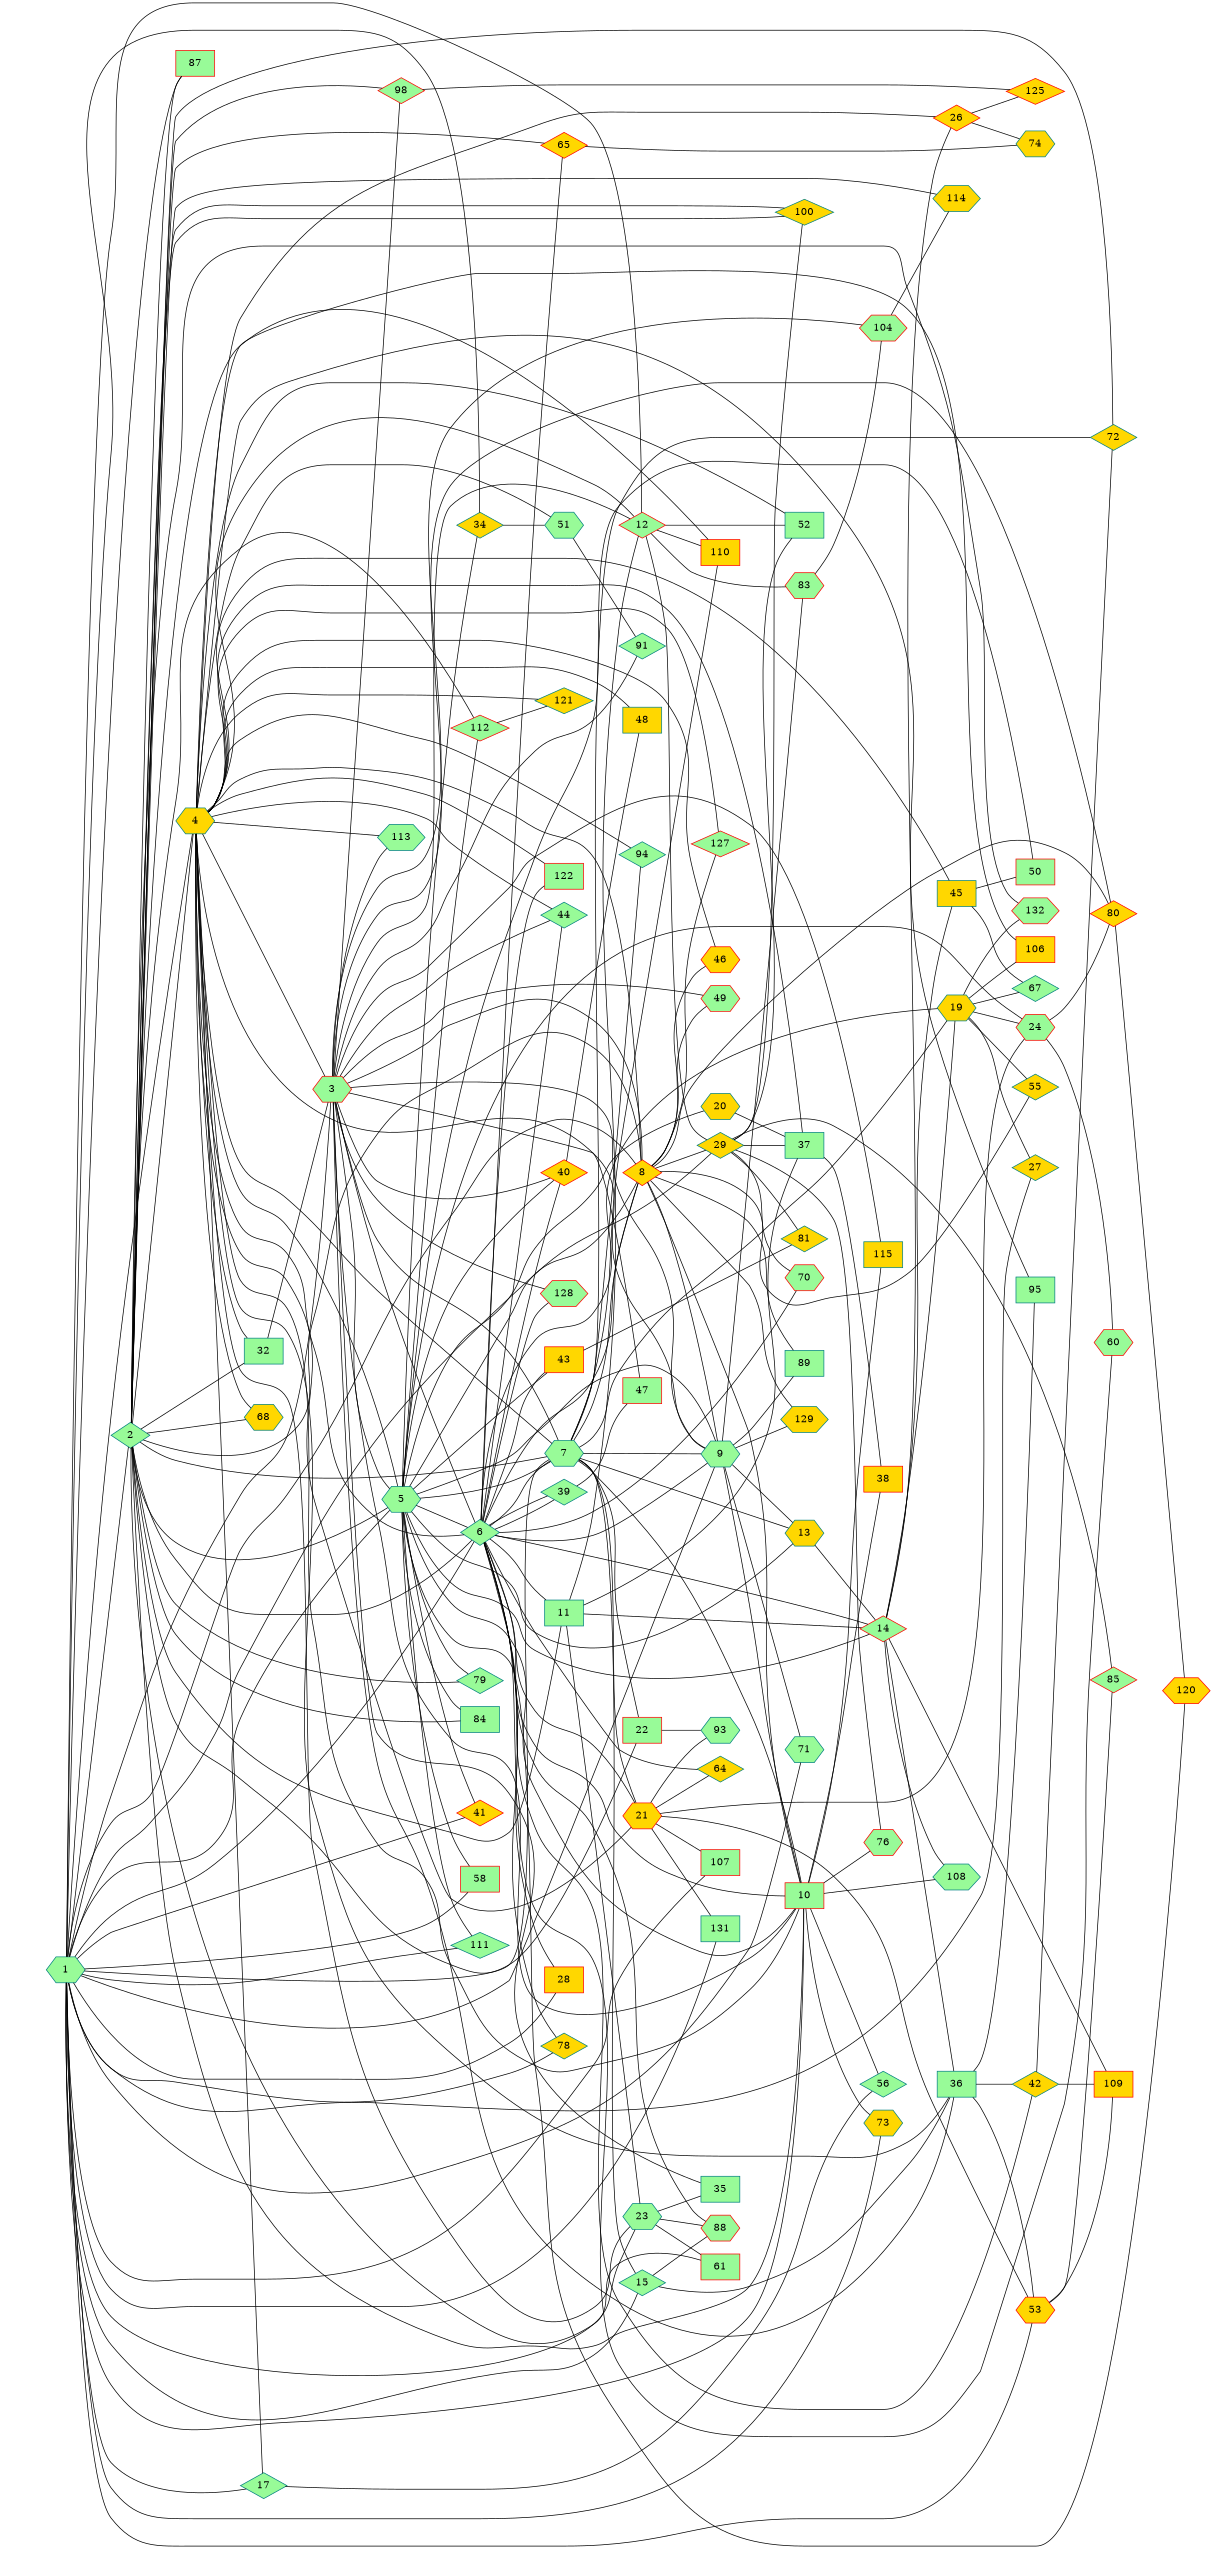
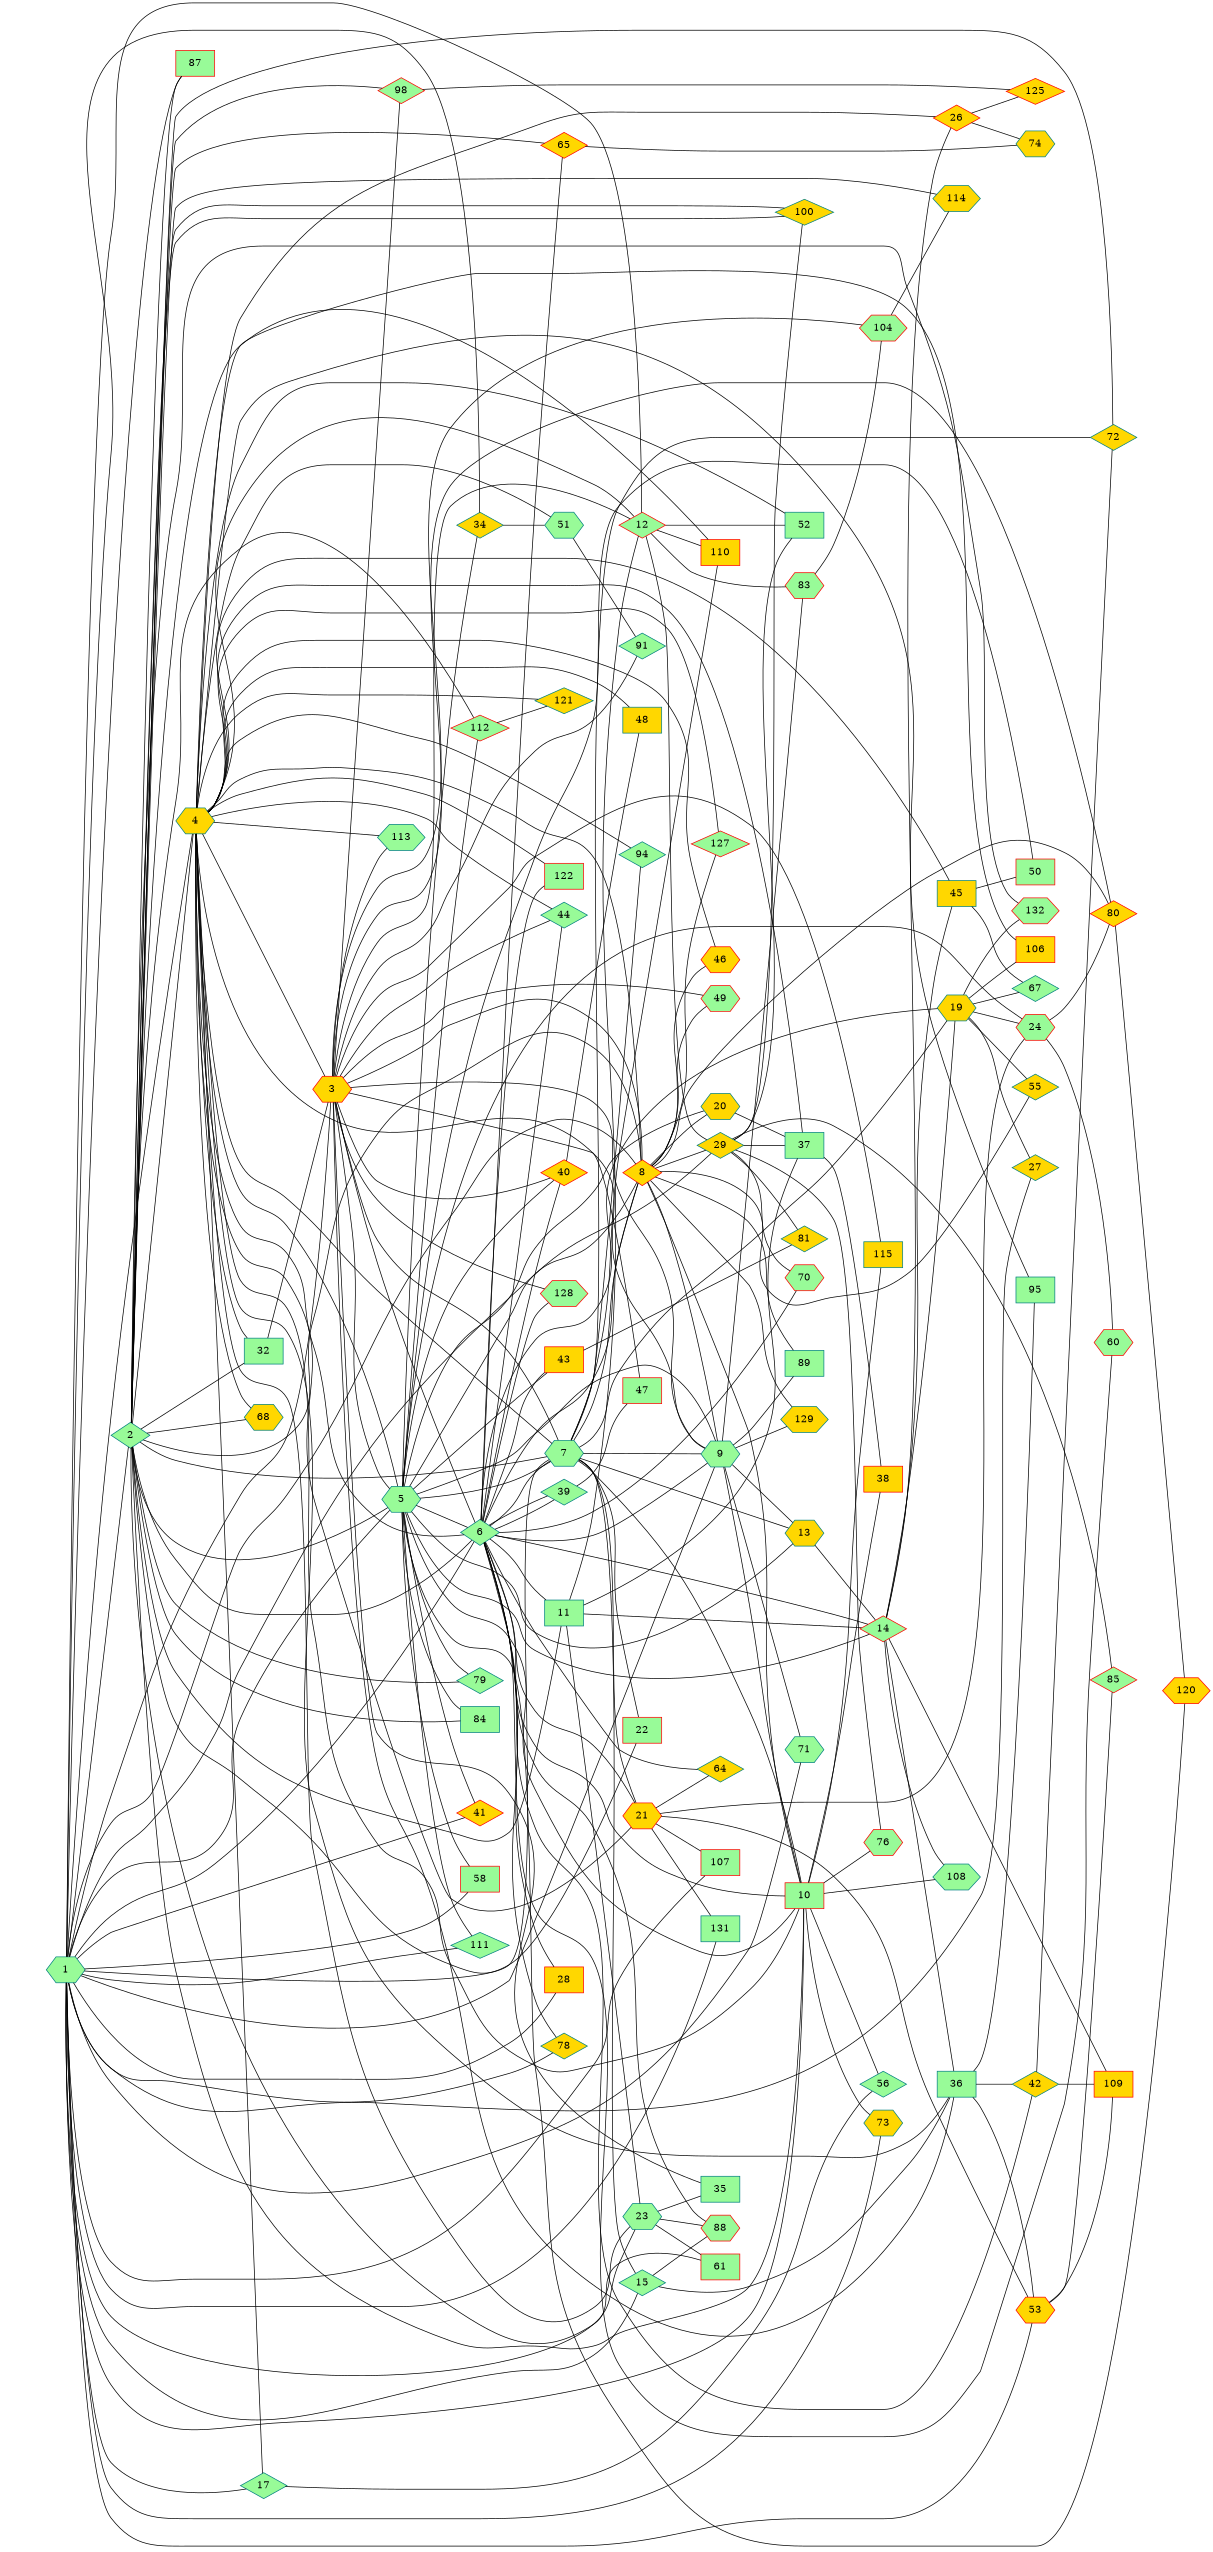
(332, 1089) -> (332, 1089)
none -> (680, 1136)
(434, 1717) -> none
(720, 1730) -> none
